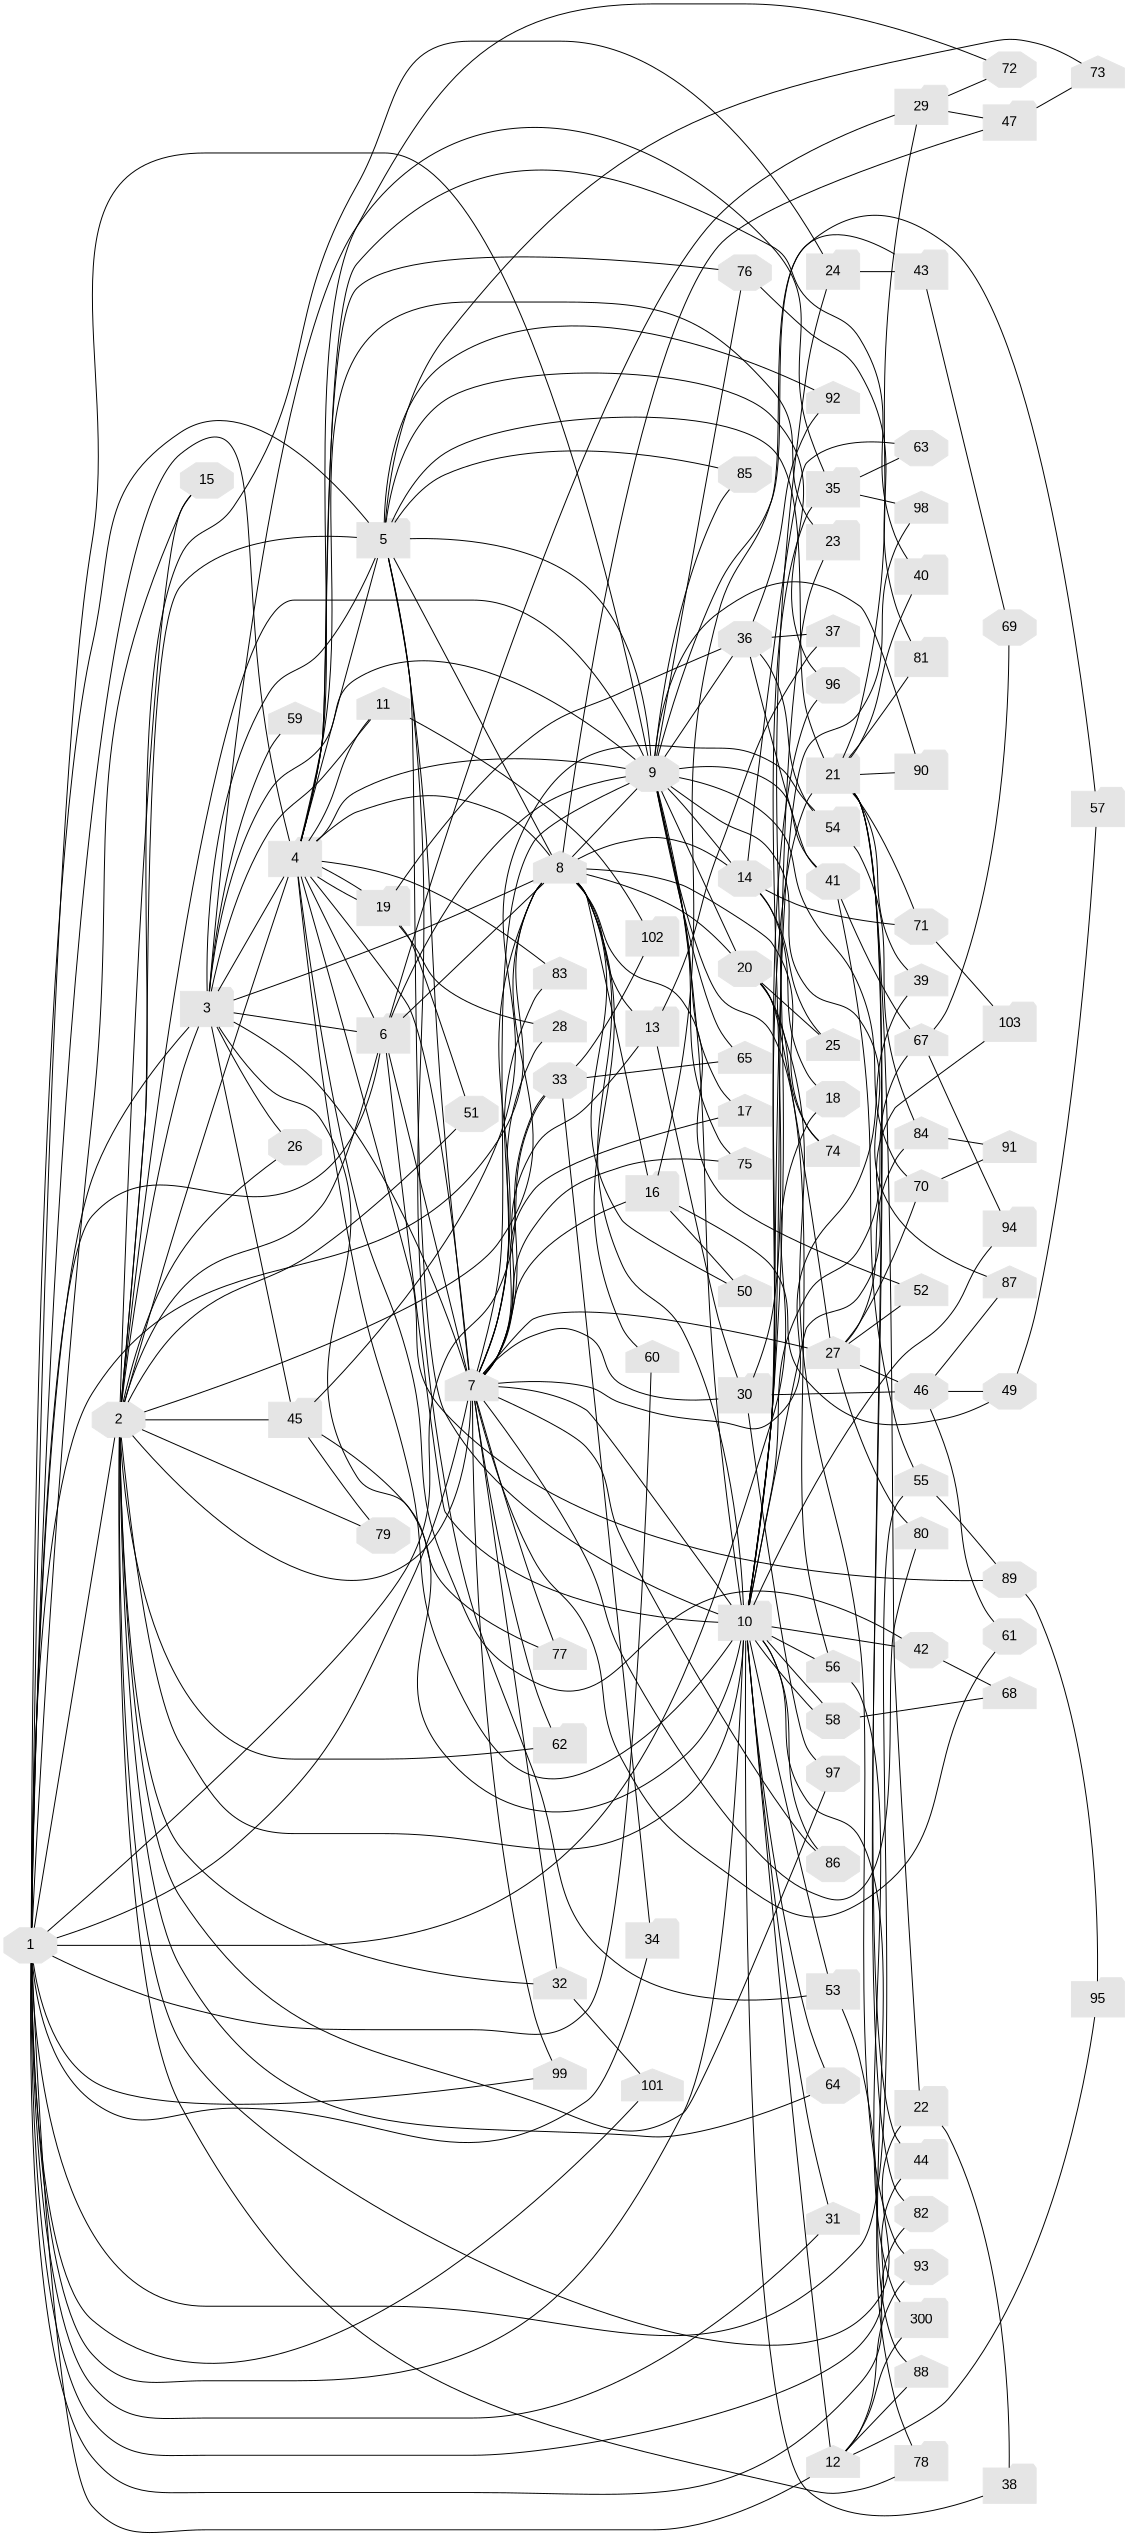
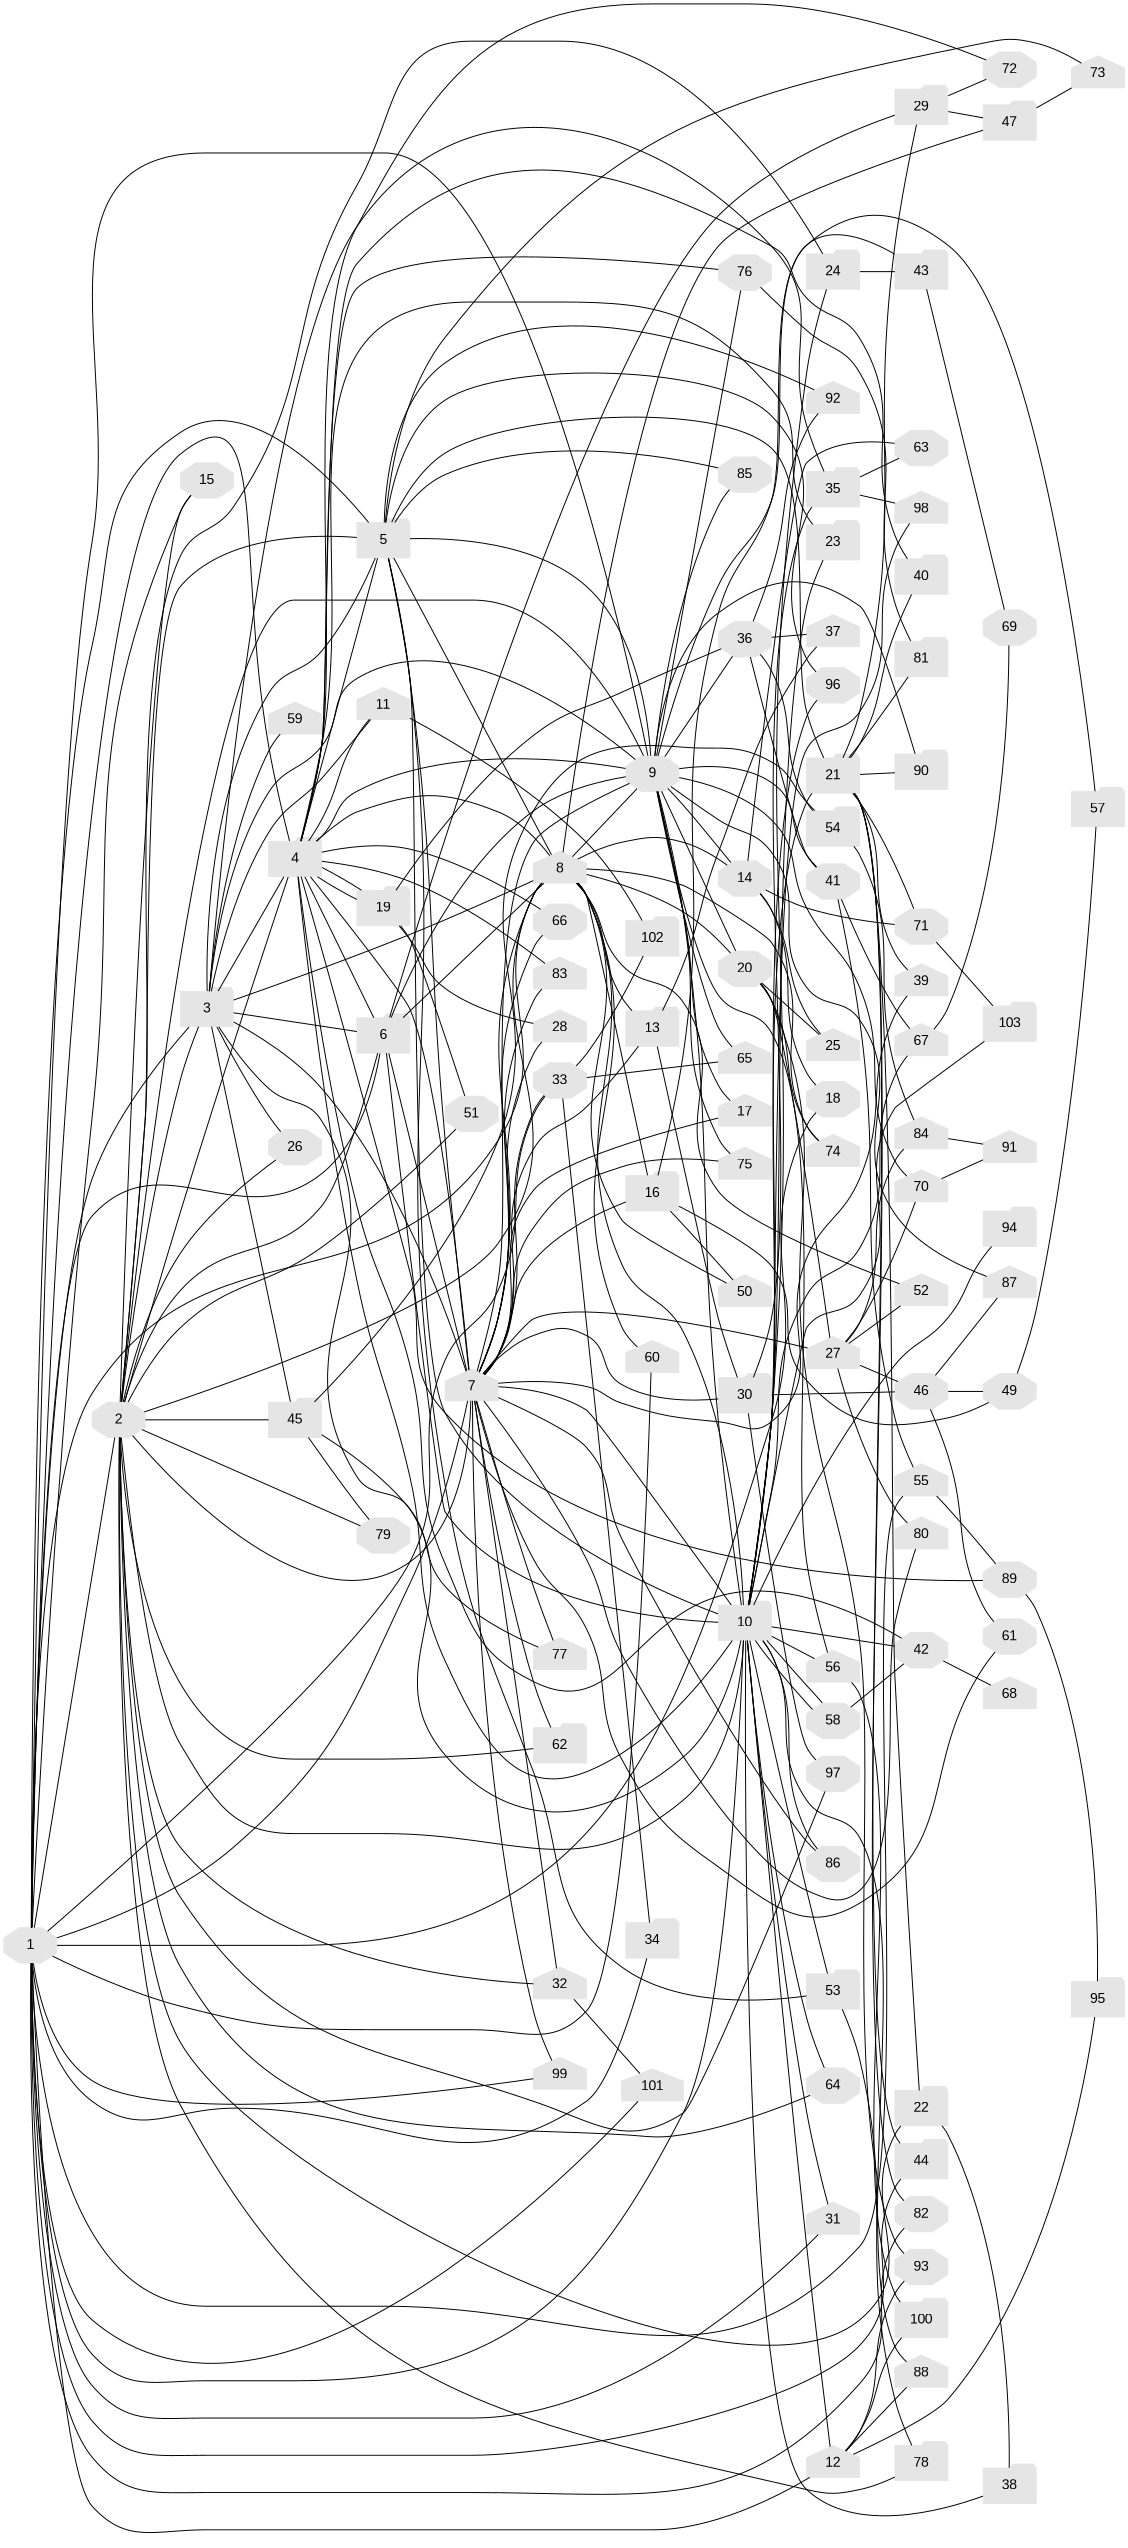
none -> (560, 922)
(964, 1133) -> none
(921, 1708) -> (877, 1685)
(921, 2320) -> (921, 2320)
